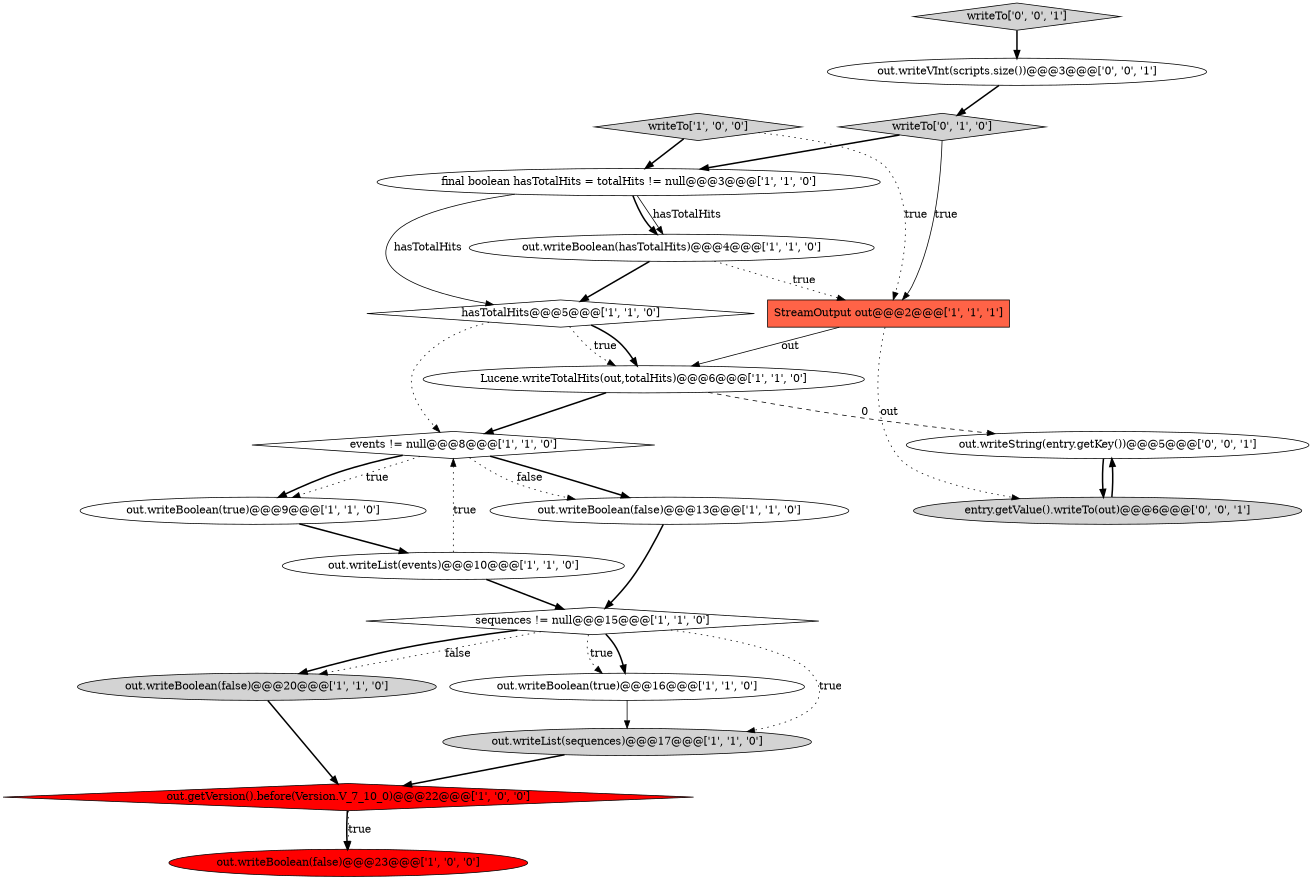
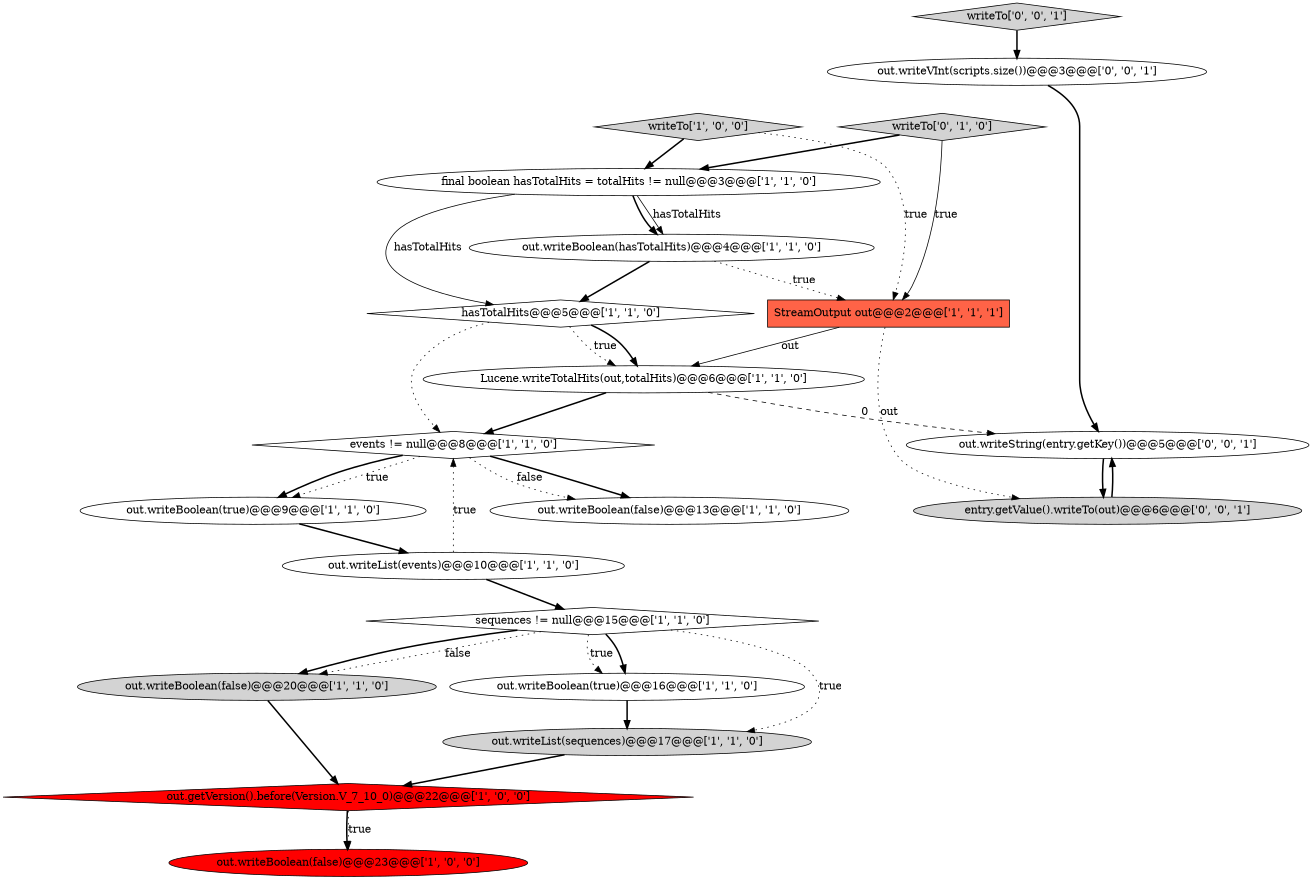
(981, 98) -> (1080, 250)
(640, 566) -> none
(627, 711) -> (627, 711)
